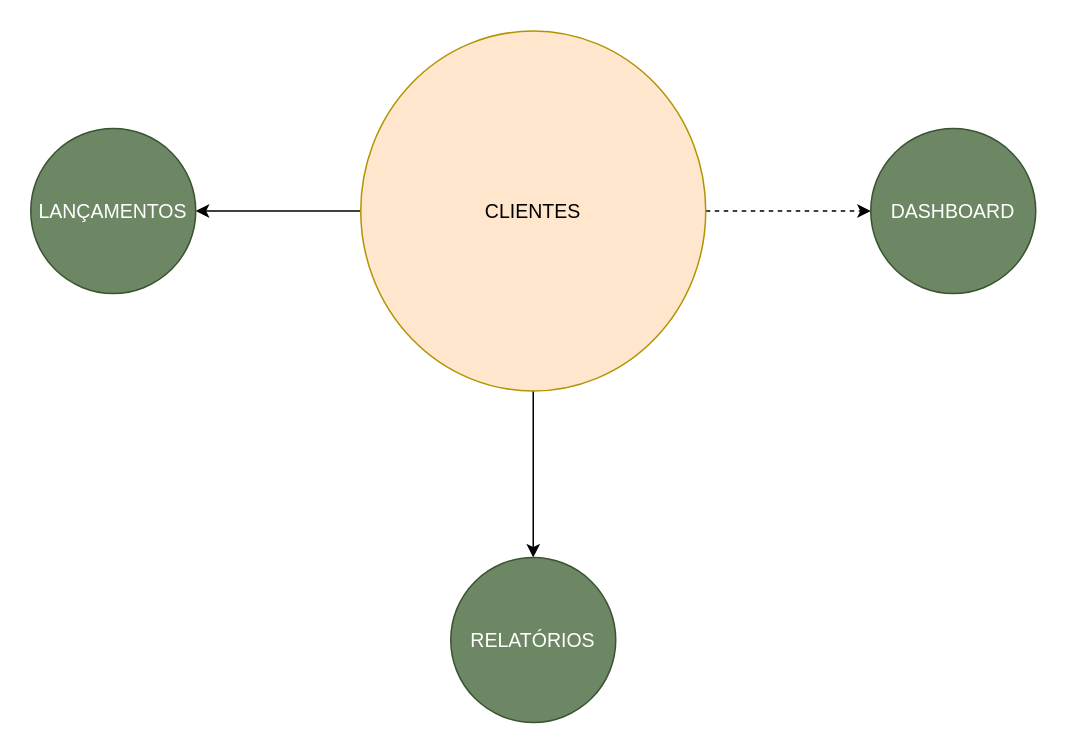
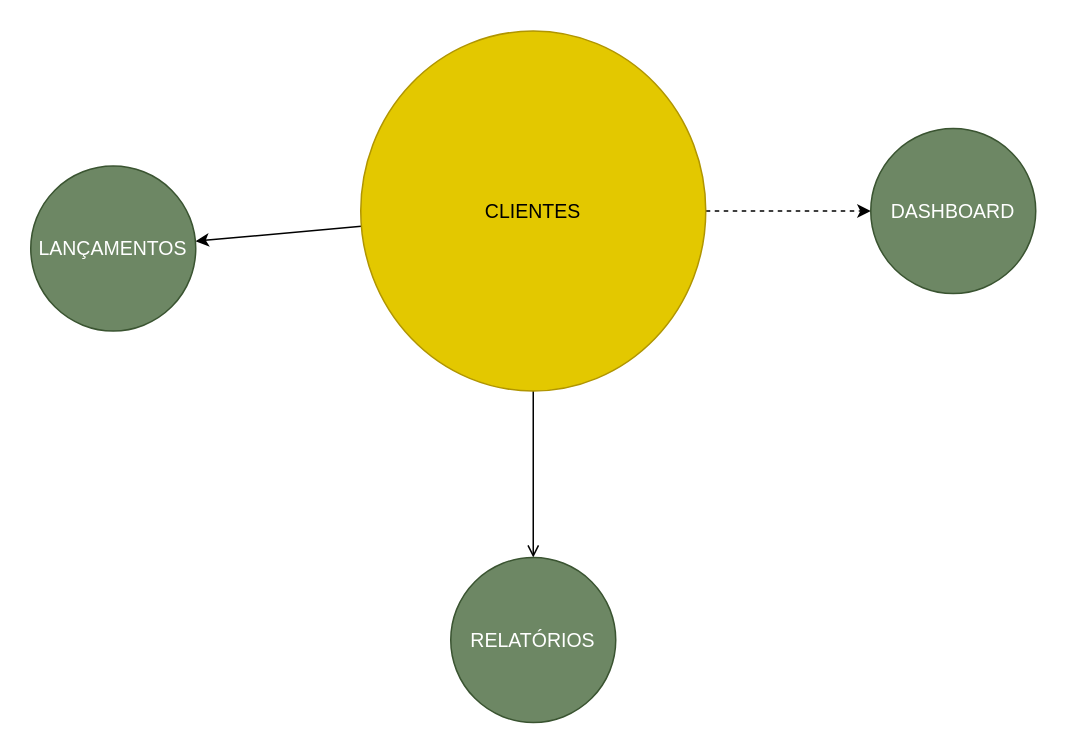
(113, 211) -> (113, 248)
(533, 211) -> (533, 211)
(533, 546) -> (533, 548)
